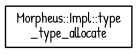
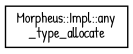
(69, 27) -> (67, 27)
